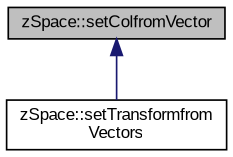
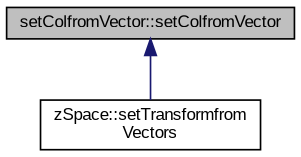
(117, 23) -> (151, 23)
